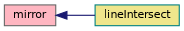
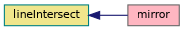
(81, 15) -> (114, 15)
